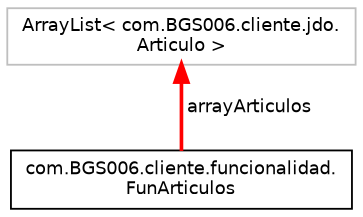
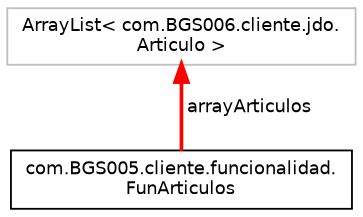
(181, 180) -> (181, 180)
